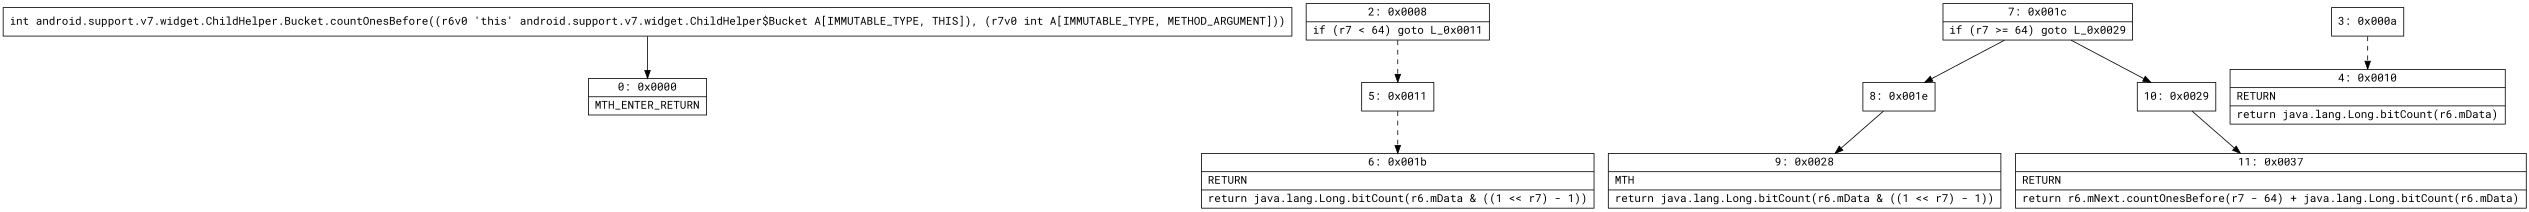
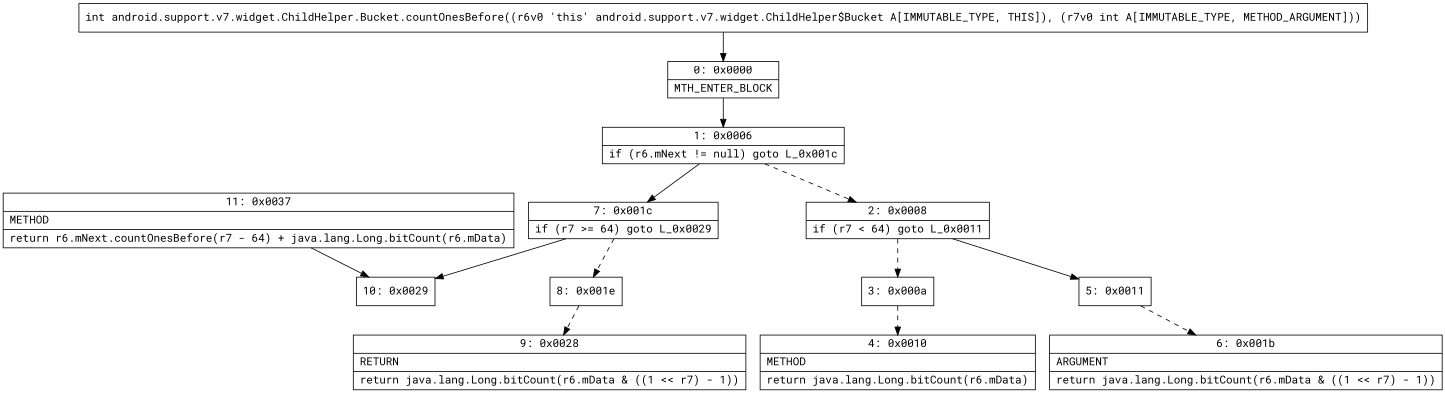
(1398, 57) -> (1012, 258)
(1968, 59) -> (606, 254)
(2256, 96) -> (786, 362)
(648, 105) -> (723, 88)
(1862, 130) -> (573, 317)
(2213, 130) -> (336, 261)
none -> (723, 146)
(1228, 180) -> (1083, 362)
(1625, 180) -> (379, 362)
(2042, 180) -> (29, 220)
none -> (898, 254)
